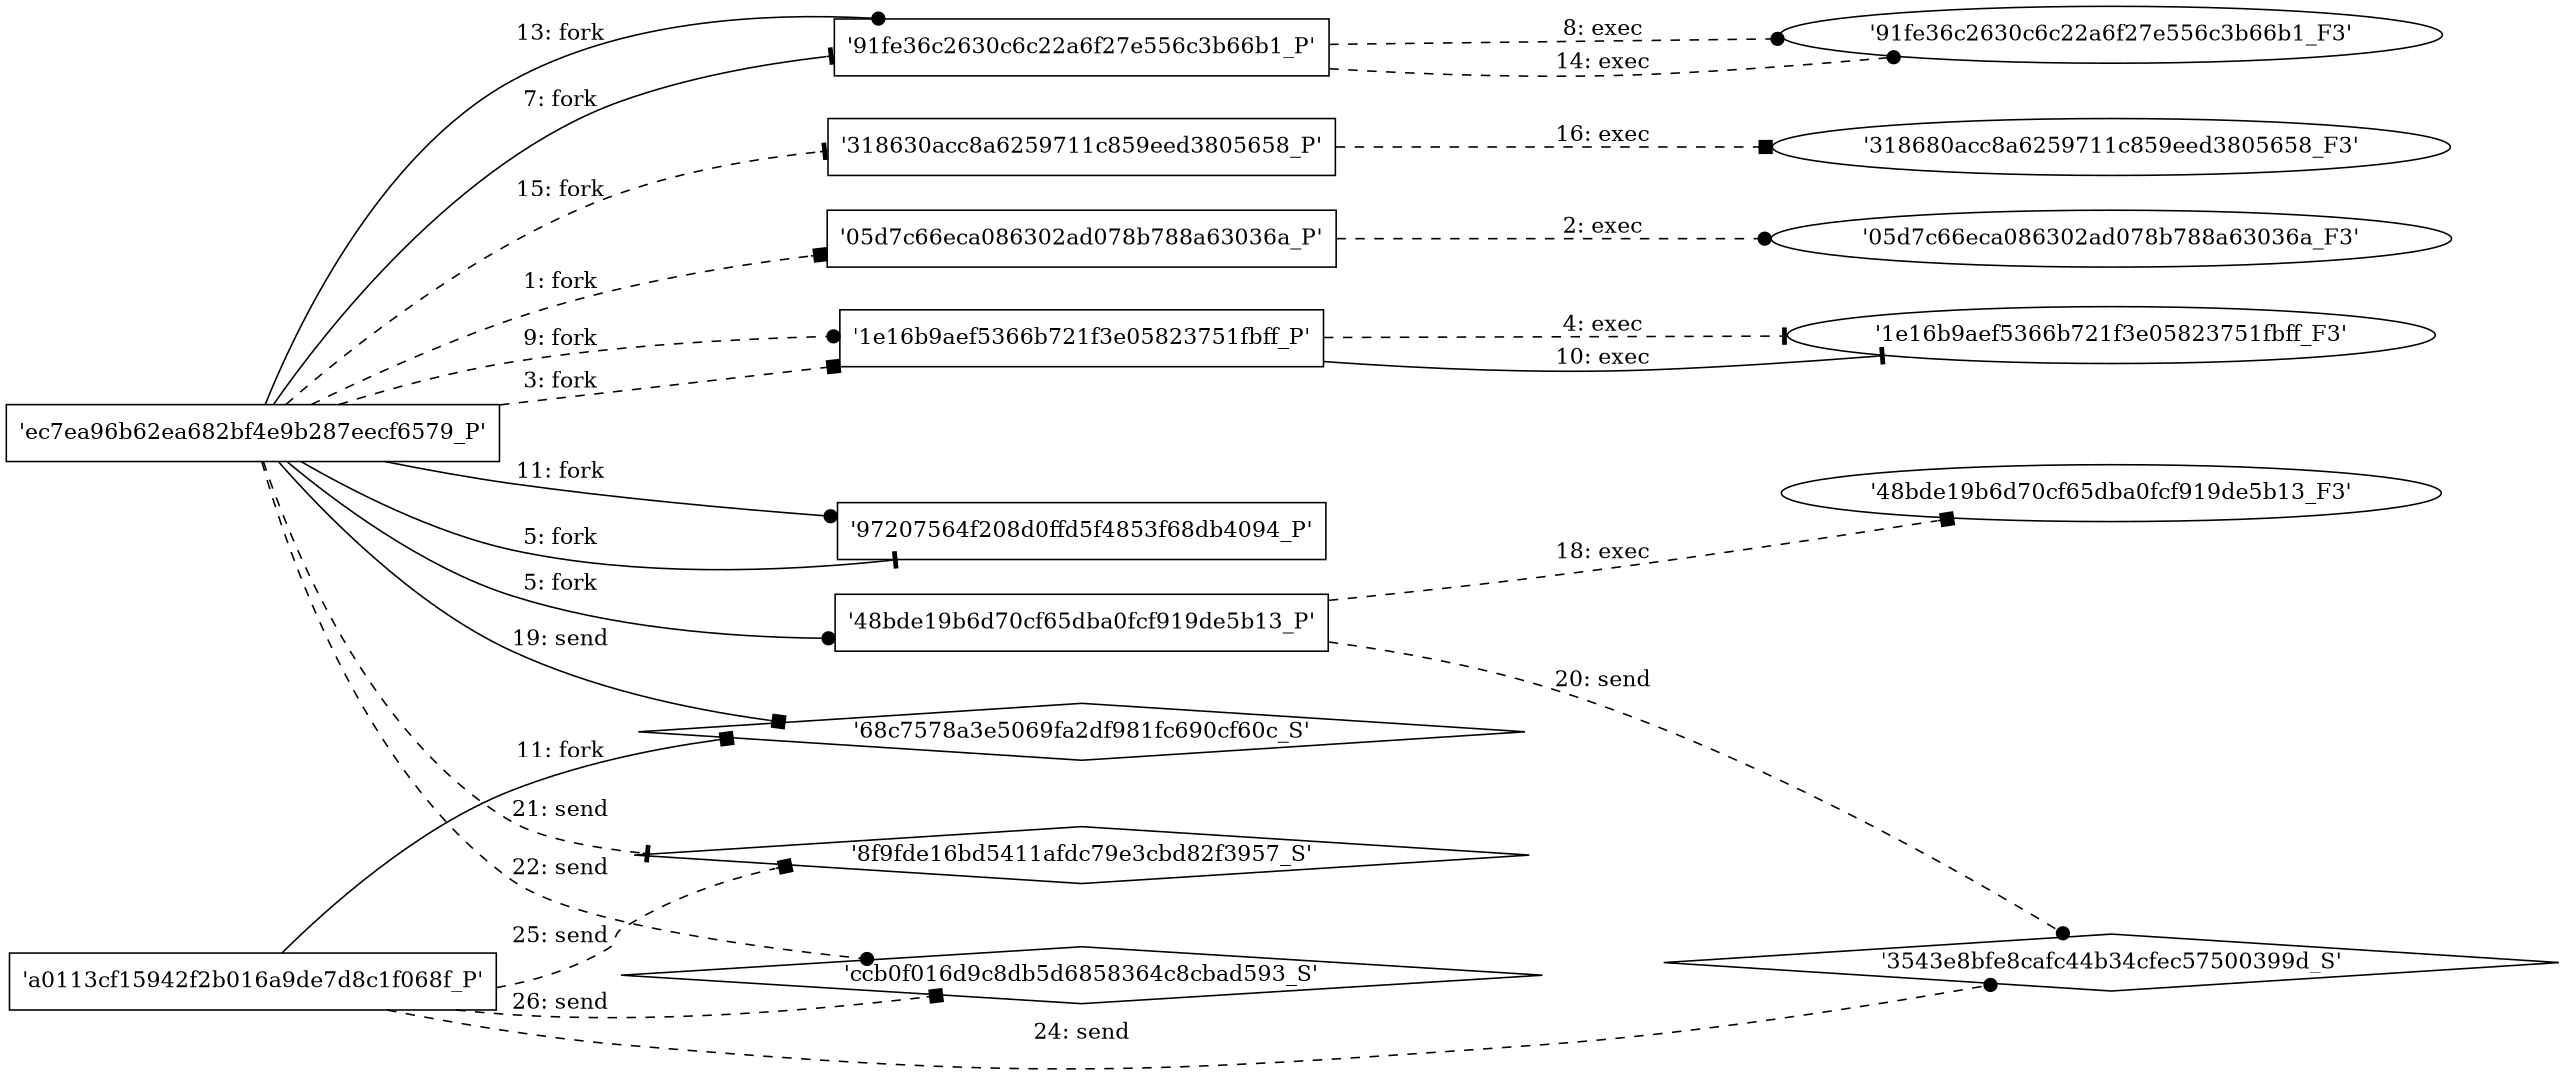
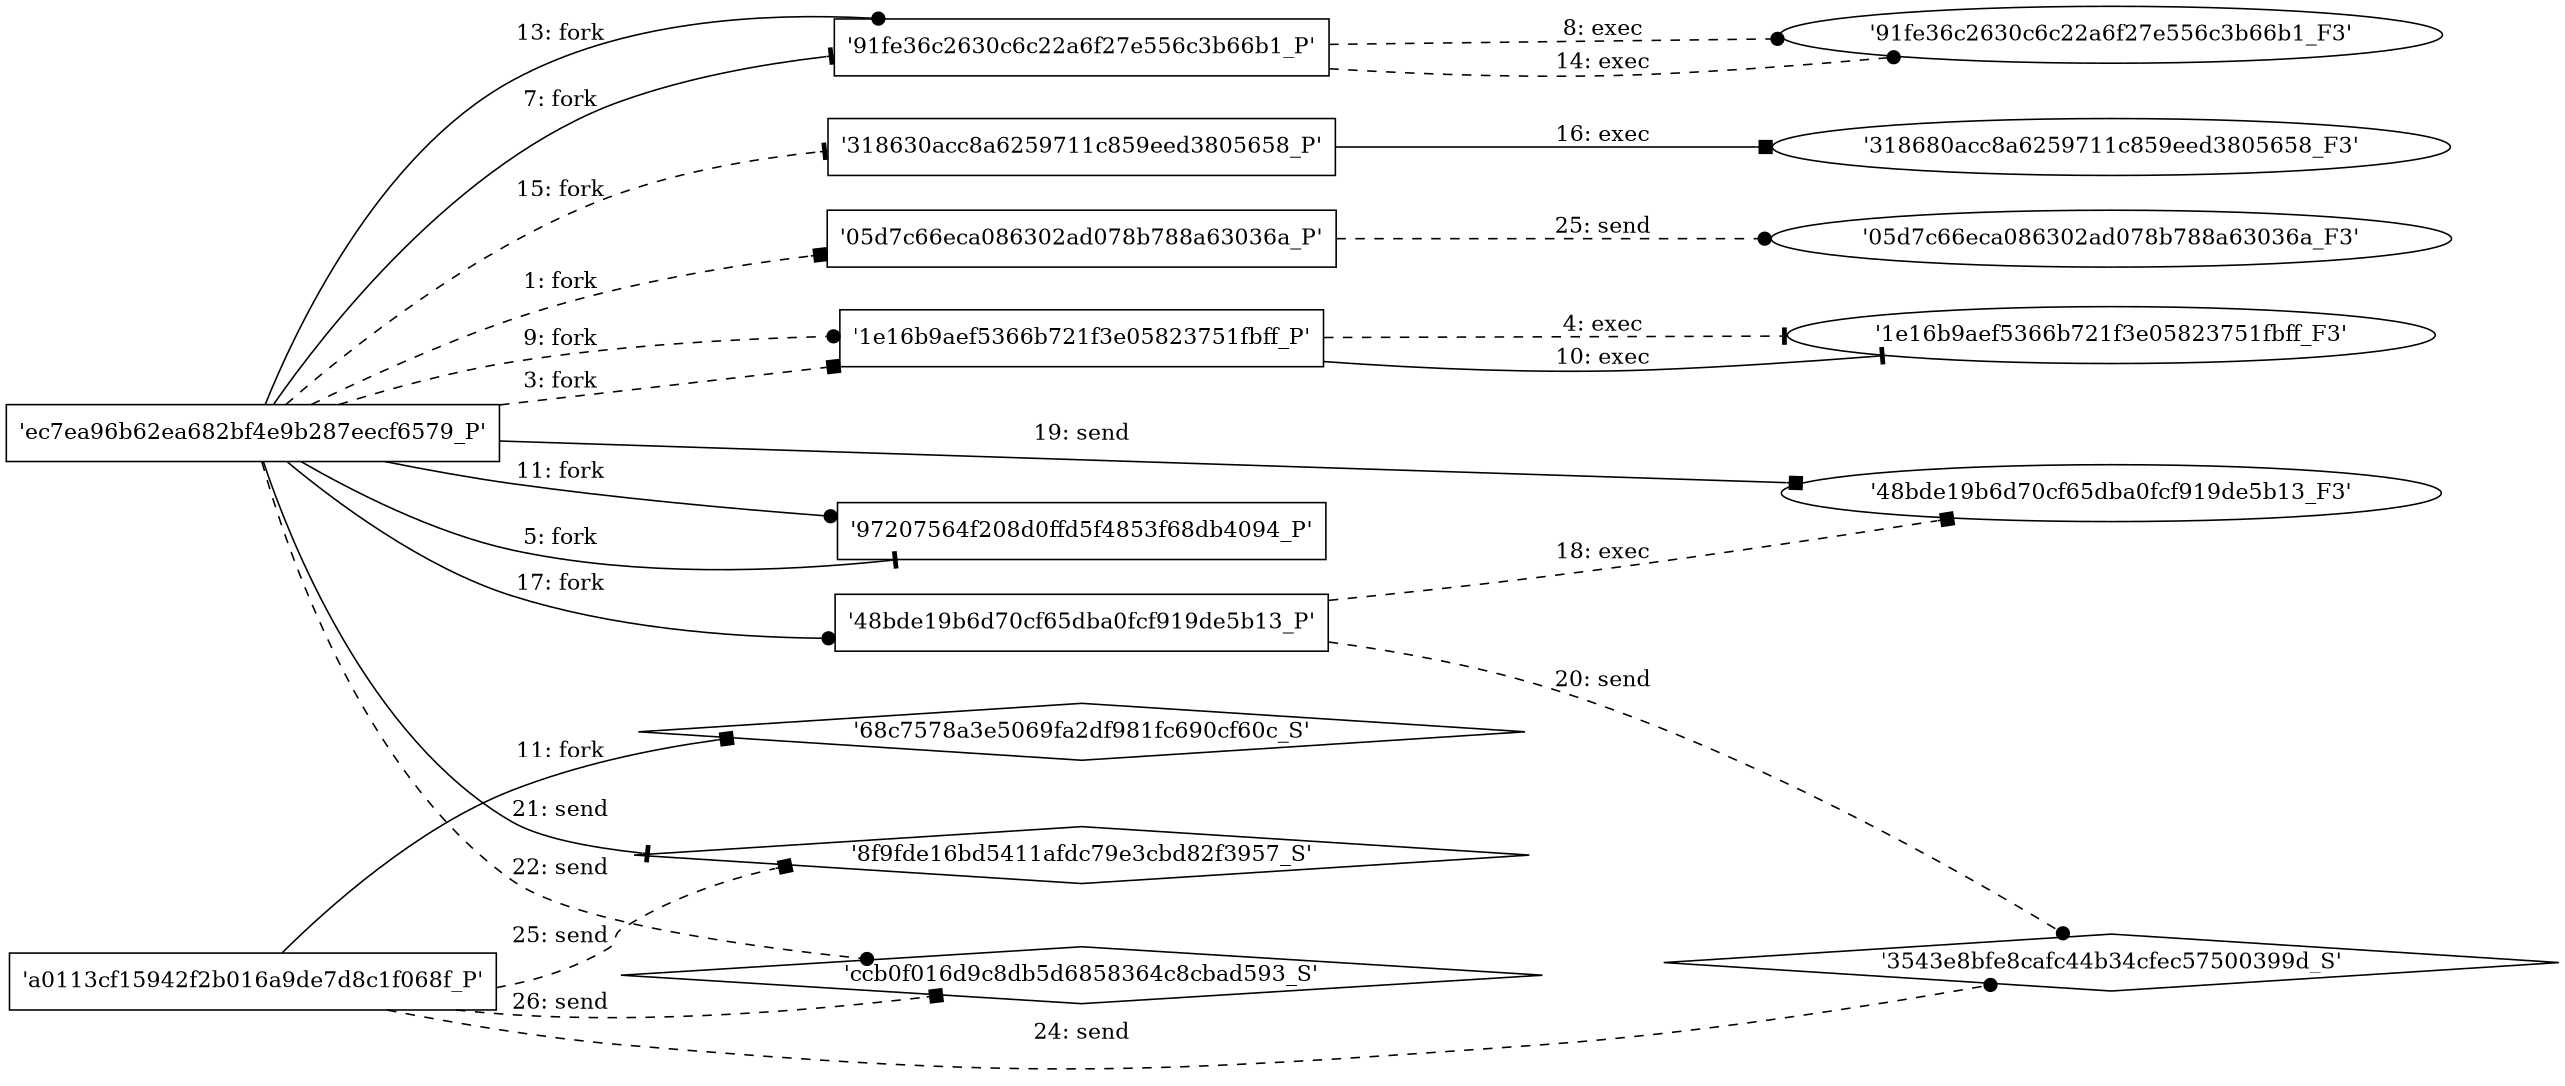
(1546, 147) -> (1546, 147)
(1603, 227) -> (1603, 227)
(560, 584) -> (560, 584)
(496, 643) -> (1143, 462)
(397, 718) -> (397, 718)
